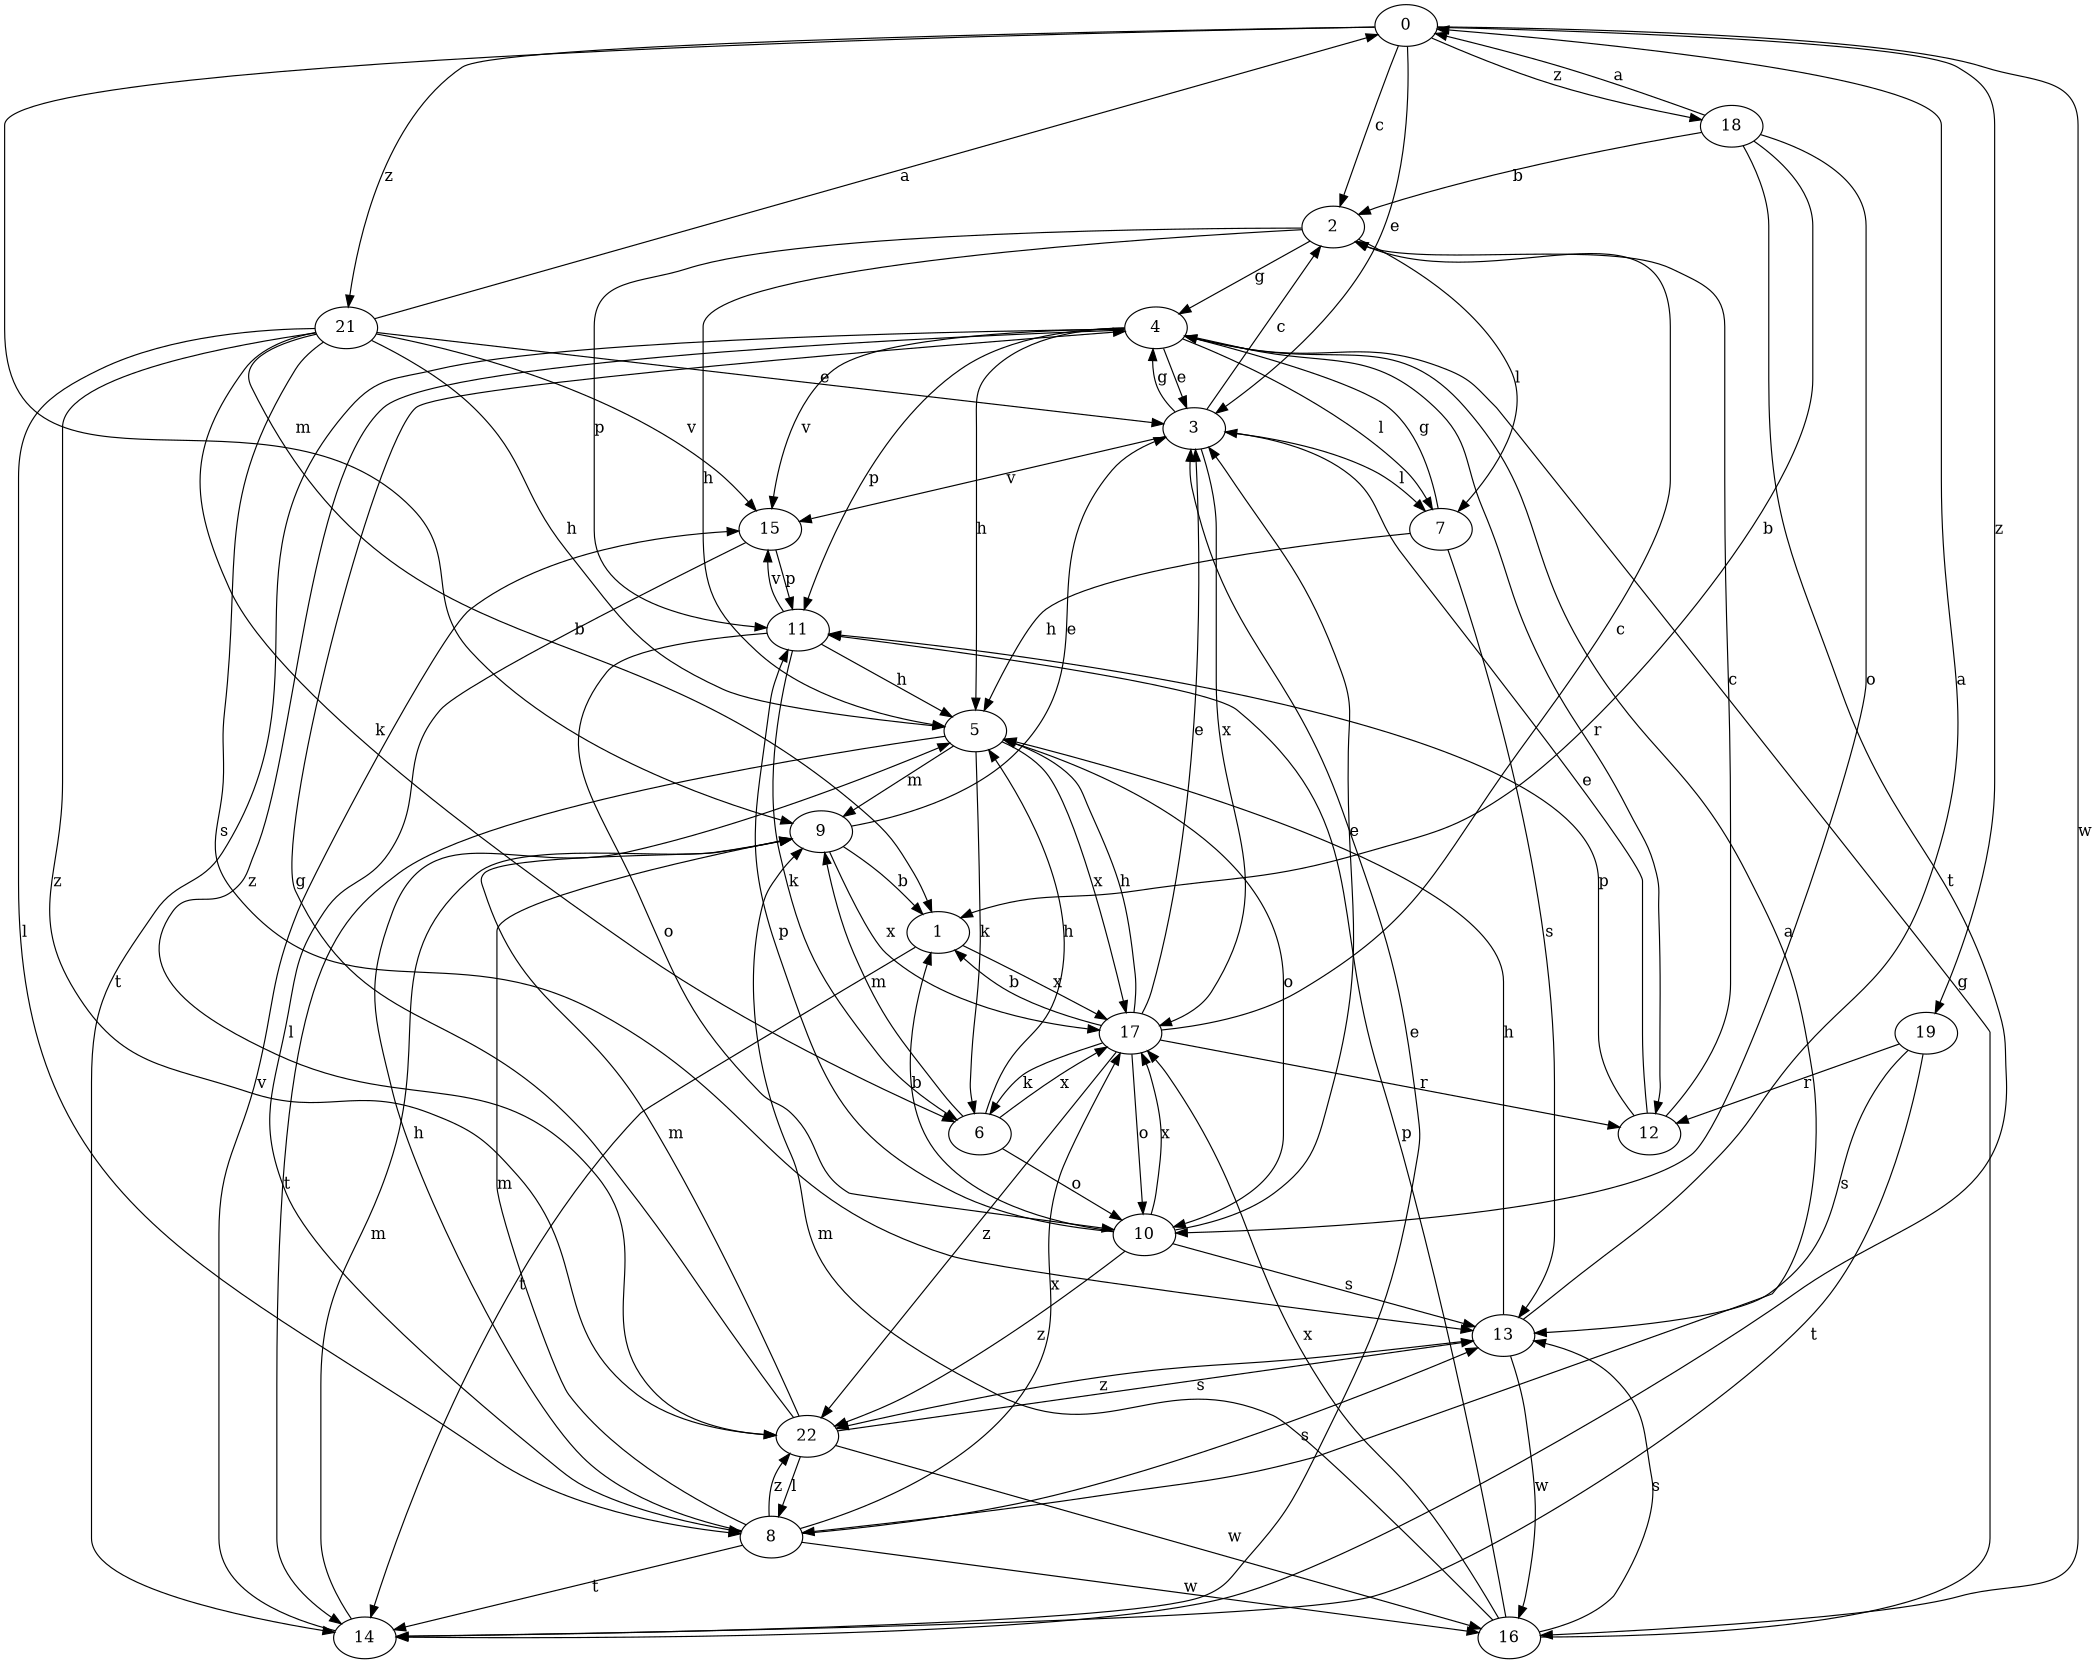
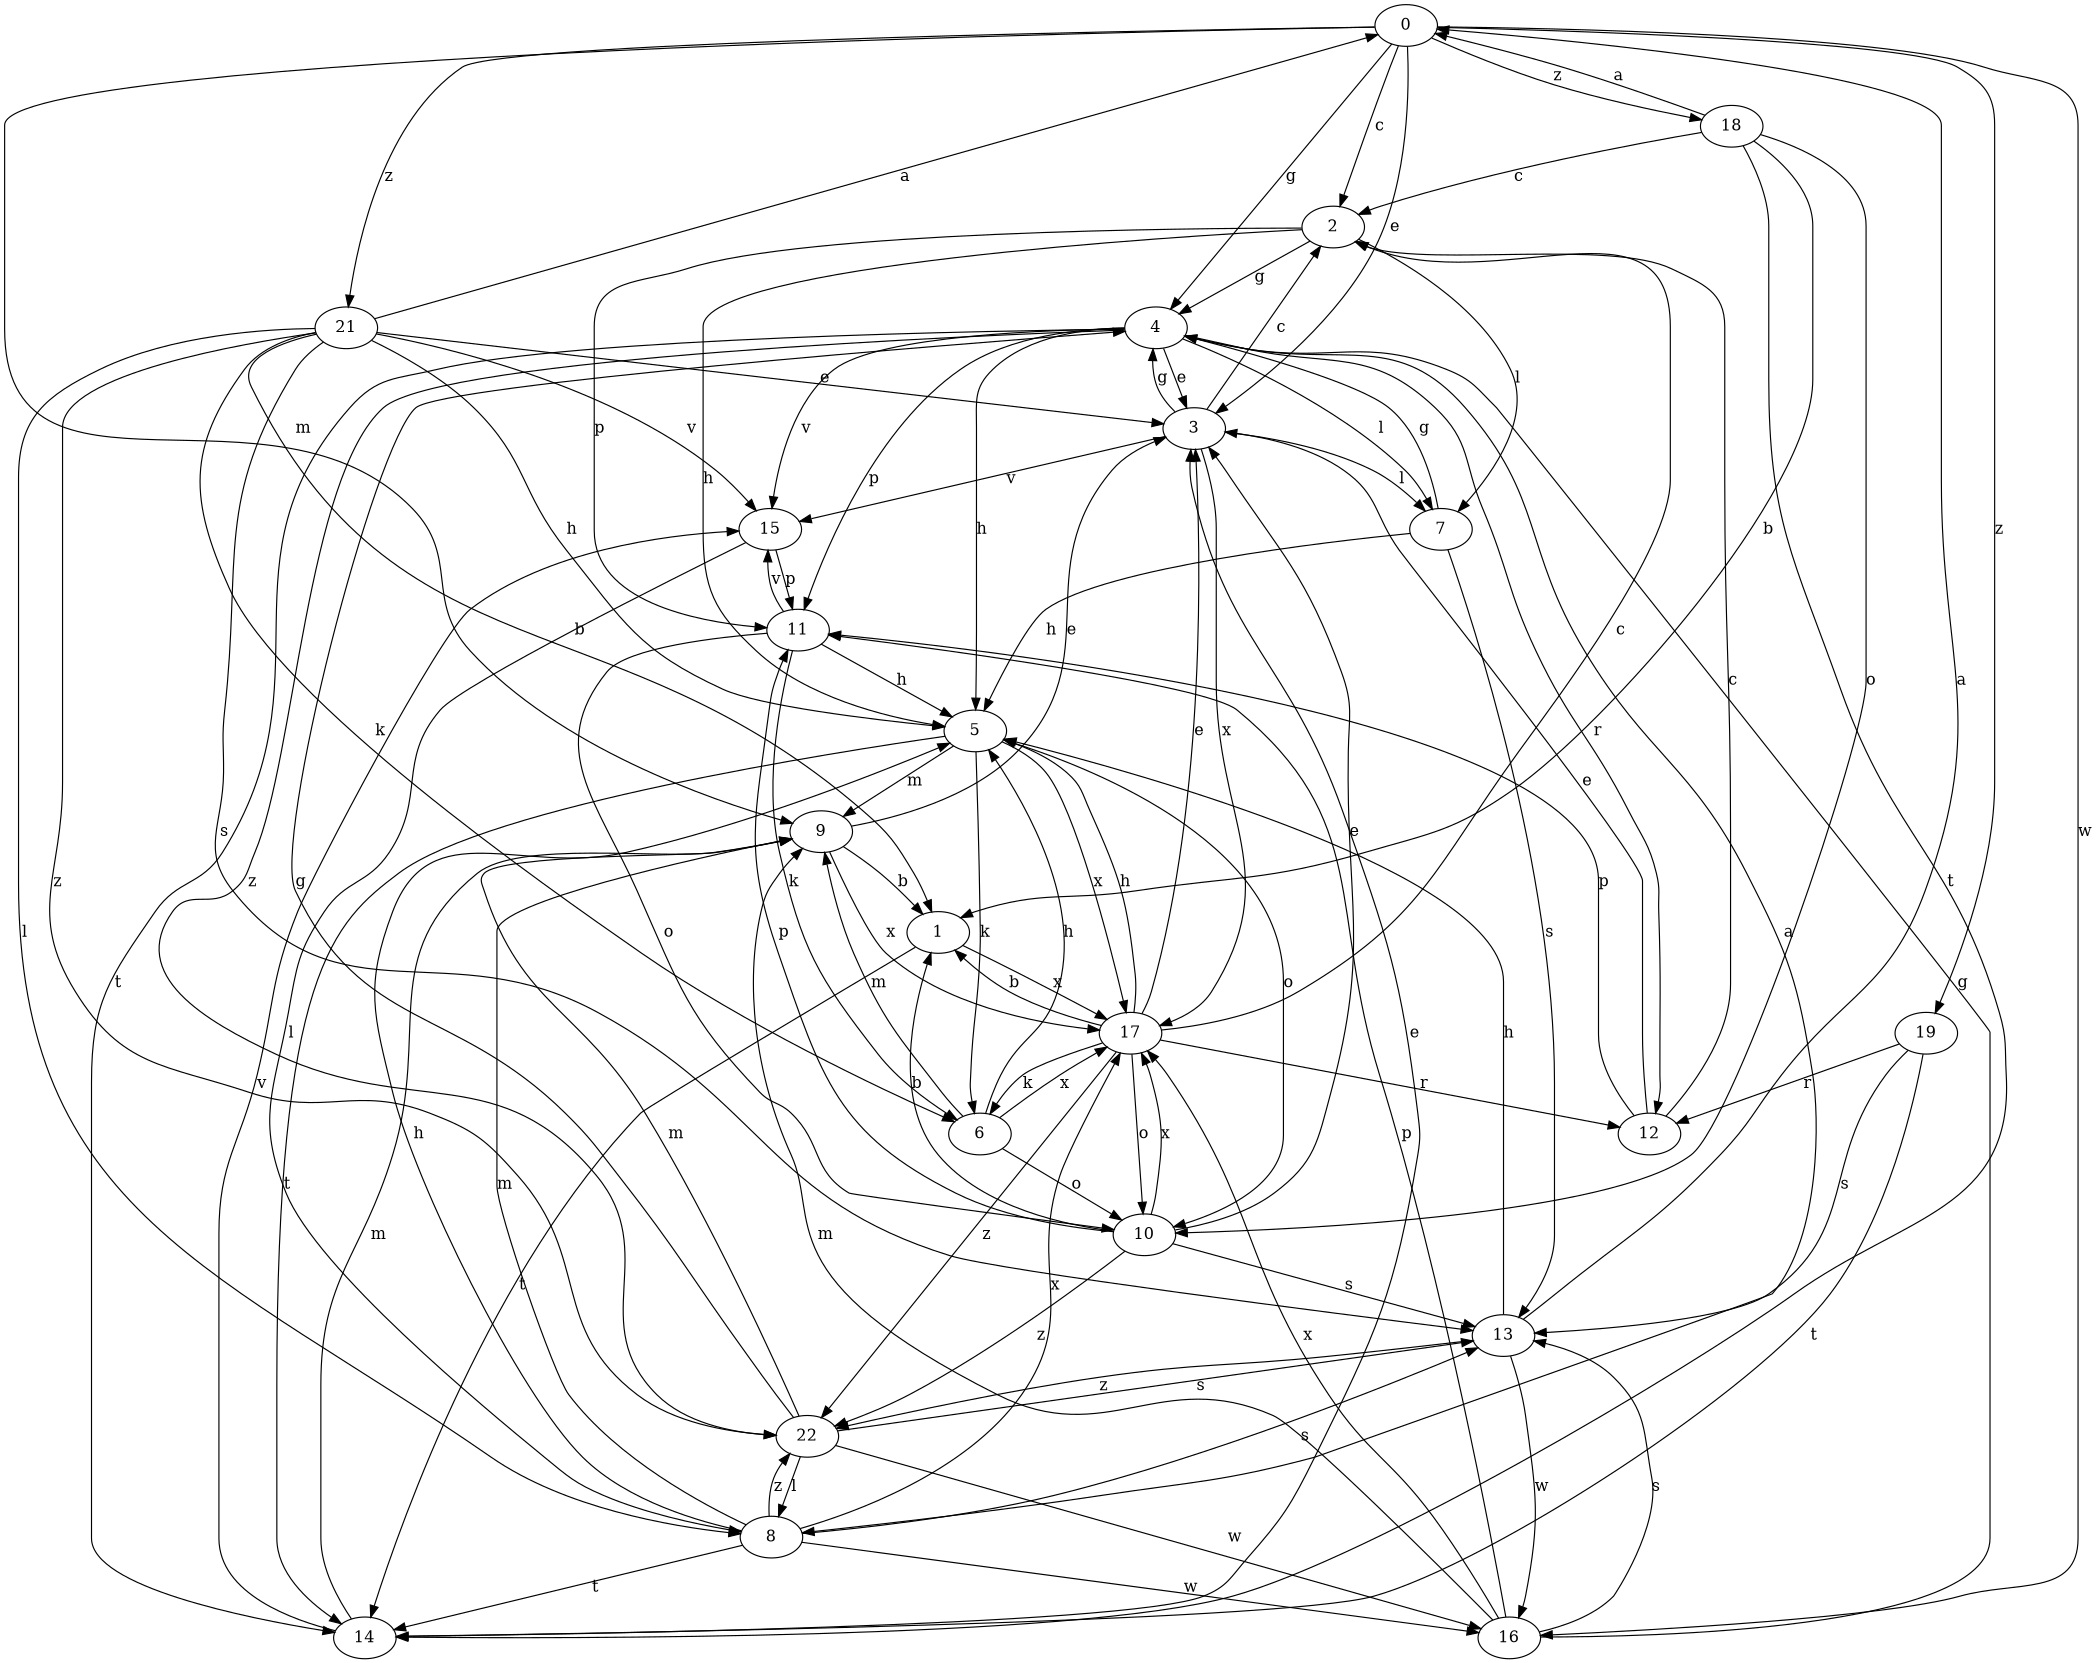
none -> (1285, 172)
(1519, 177) -> (1519, 177)
